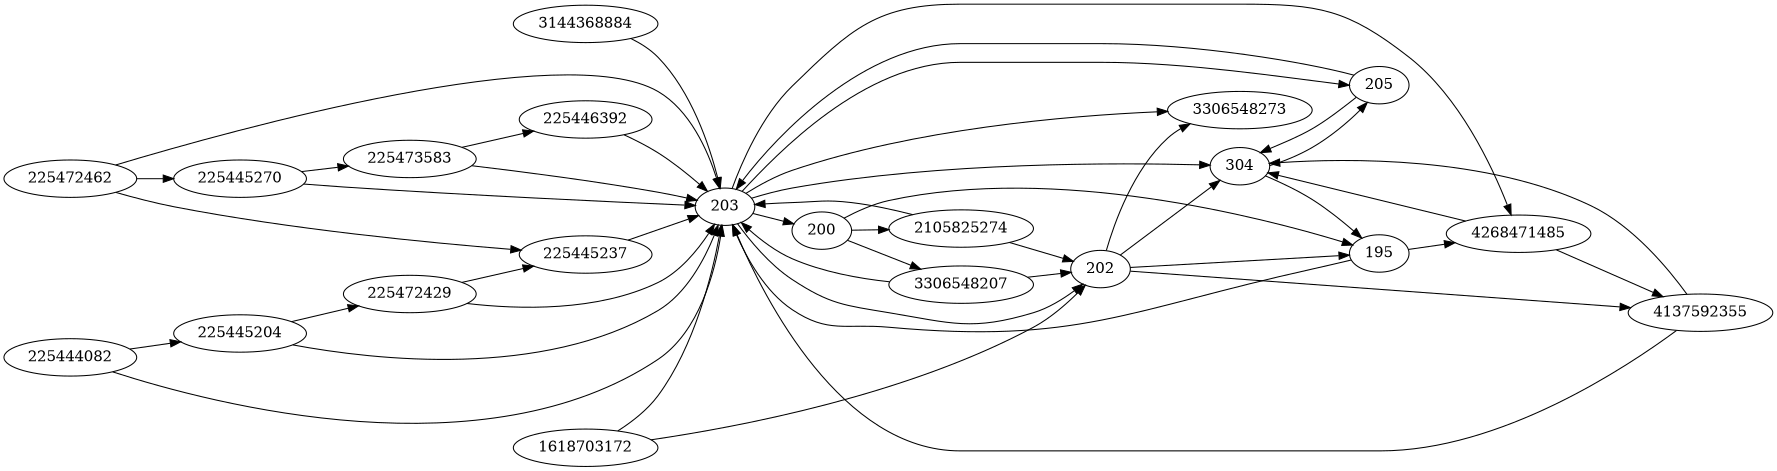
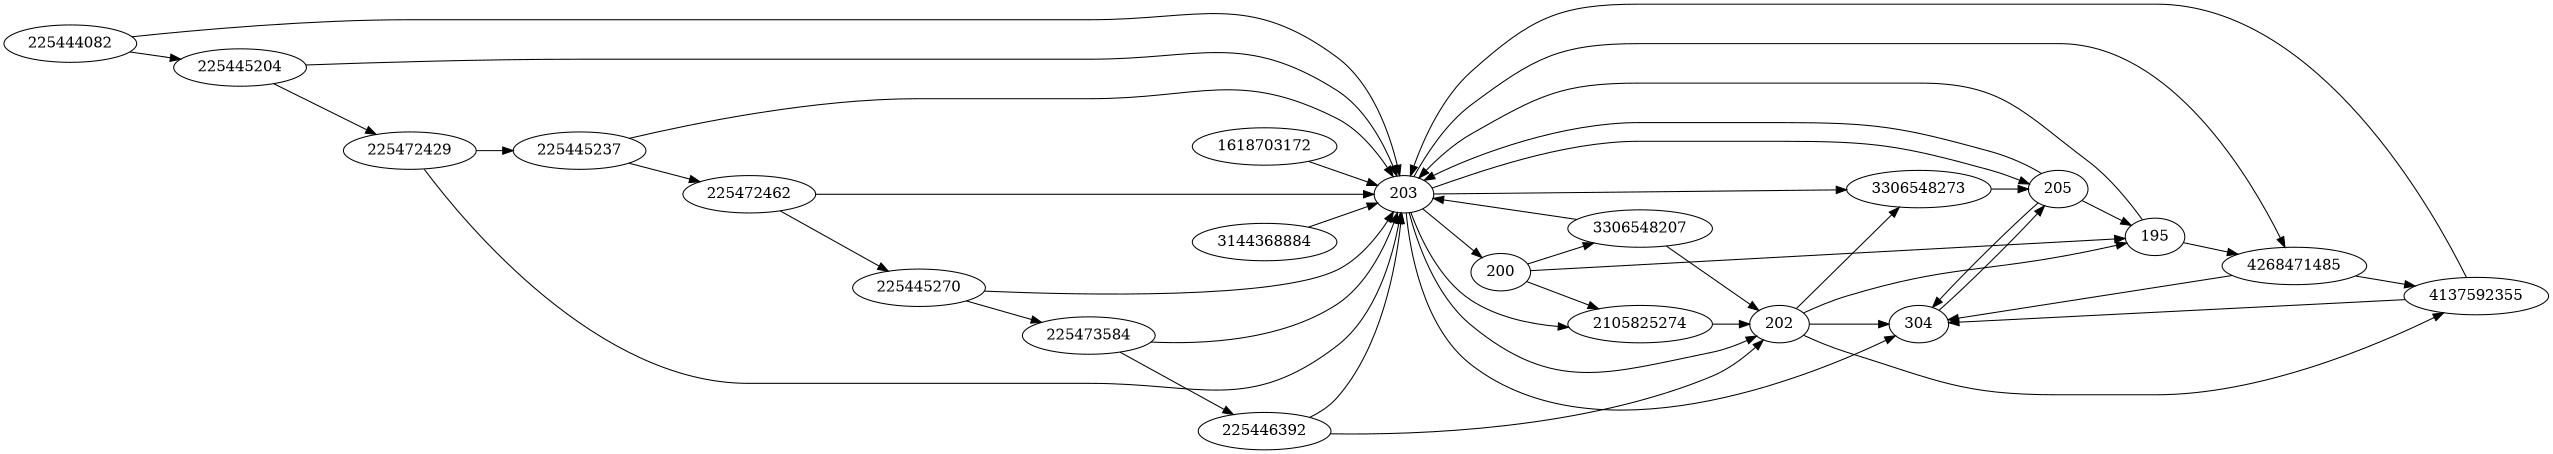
(410, 159) -> (1089, 336)
none -> (2005, 189)
(1312, 200) -> (2102, 211)
(840, 201) -> (1465, 295)
(312, 229) -> (659, 171)
(874, 391) -> (1550, 419)
